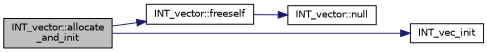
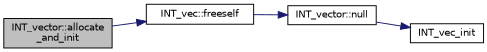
(200, 14) -> (200, 14)
(256, 33) -> (389, 24)
